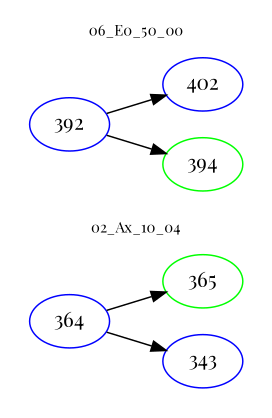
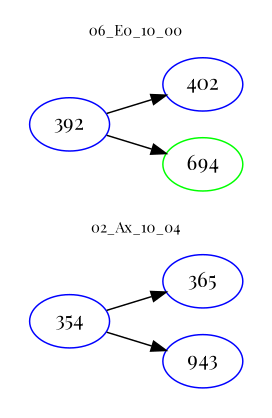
(136, 32) -> (136, 32)
(203, 164) -> (203, 164)
(203, 281) -> (203, 281)
(70, 321) -> (70, 321)
(203, 361) -> (203, 361)
